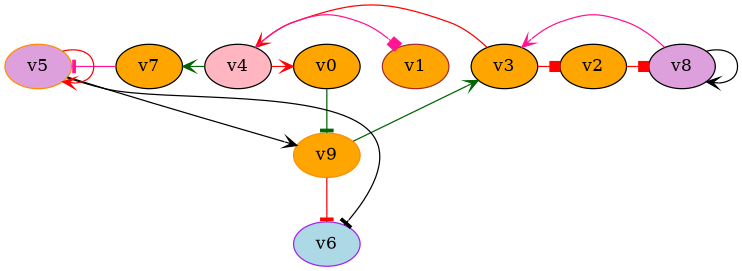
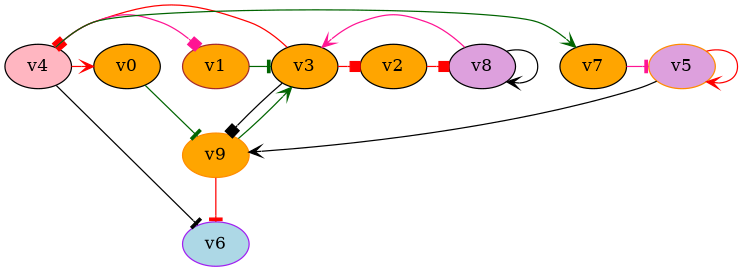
(378, 5) -> (178, 5)
none -> (257, 66)
(270, 101) -> (125, 153)
none -> (259, 104)
